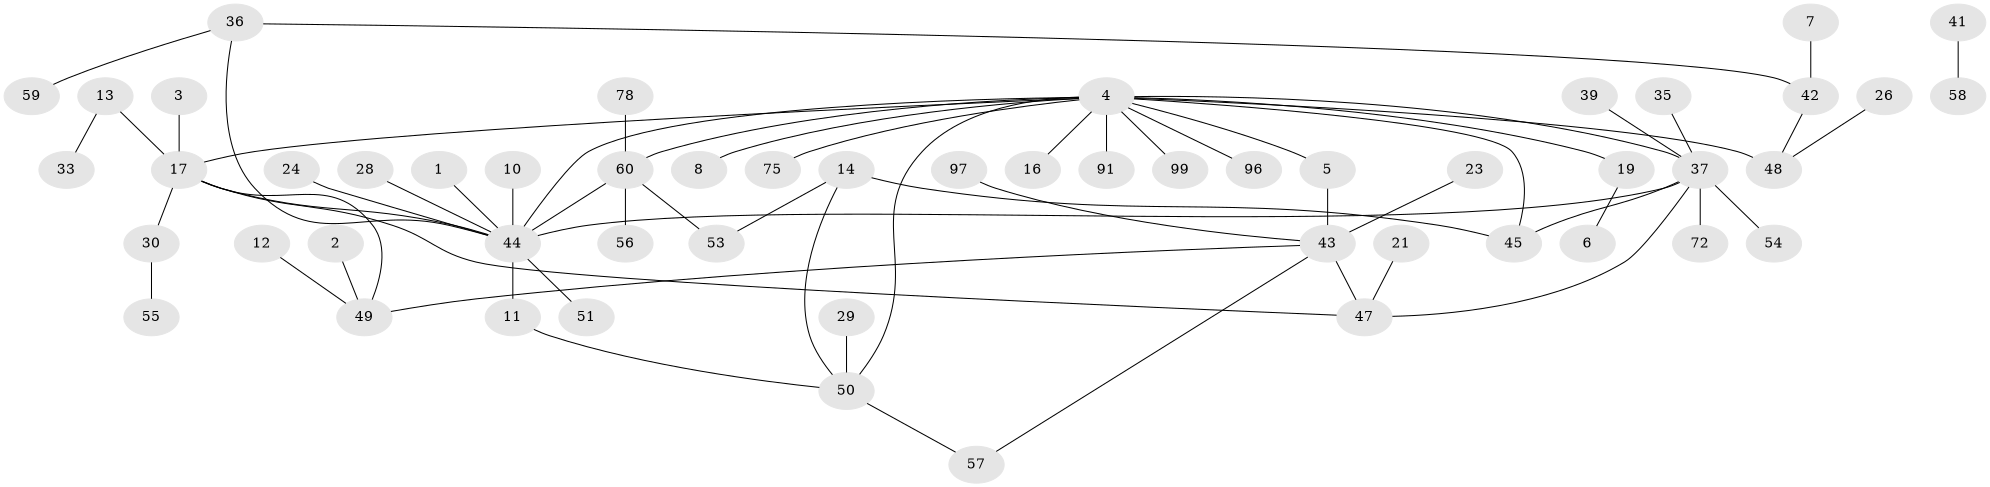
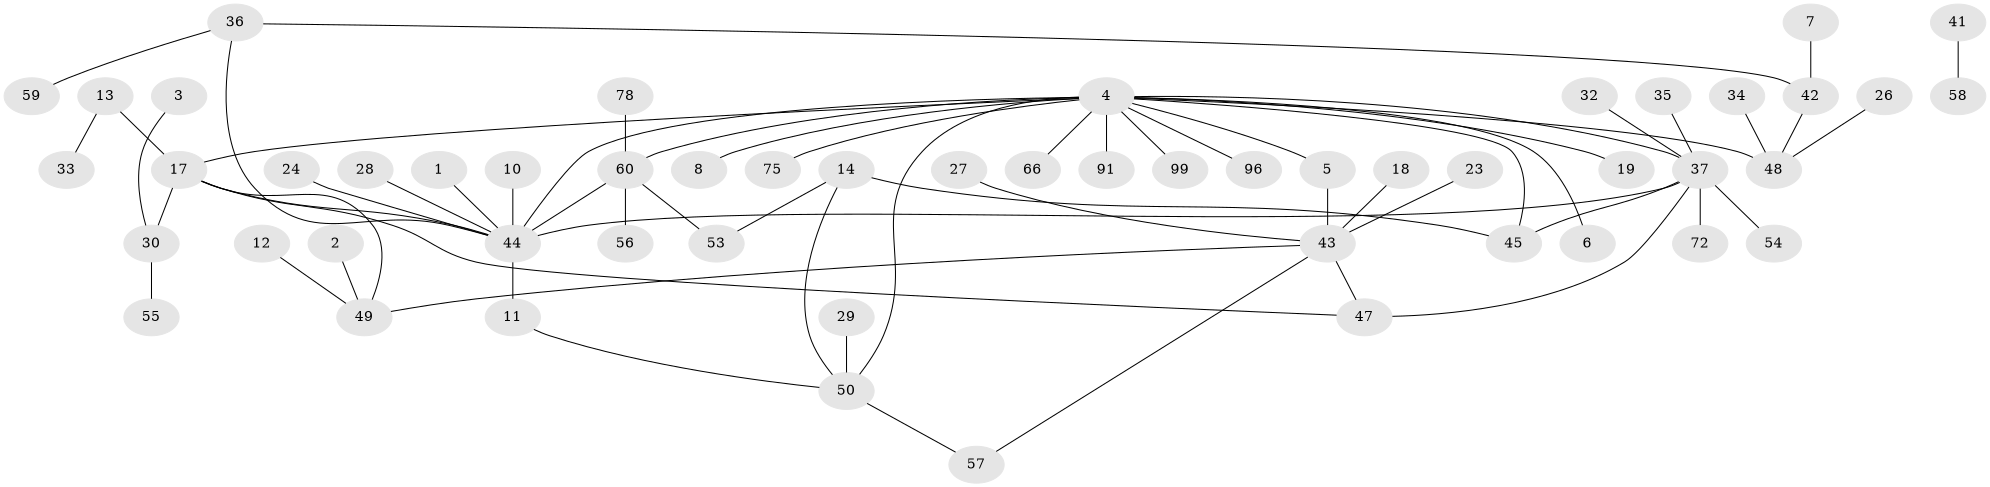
(1590, 96) -> (1590, 96)
none -> (1737, 96)
(179, 133) -> (139, 166)
(959, 170) -> (959, 170)
(1033, 170) -> (1033, 170)
none -> (1401, 170)
(1603, 215) -> (1381, 114)
(1401, 244) -> none
(587, 317) -> none
